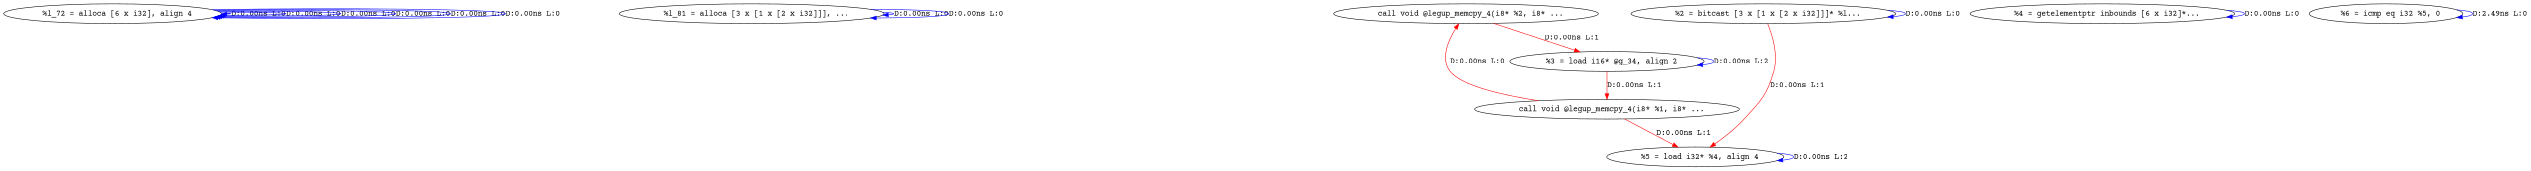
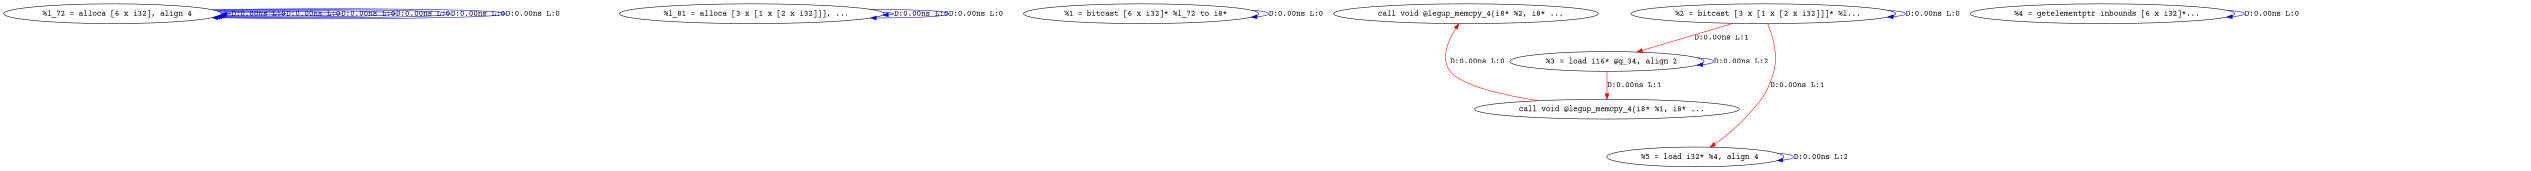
none -> (1141, 14)
(2386, 14) -> none
(1534, 37) -> (1688, 37)
(1649, 132) -> none
